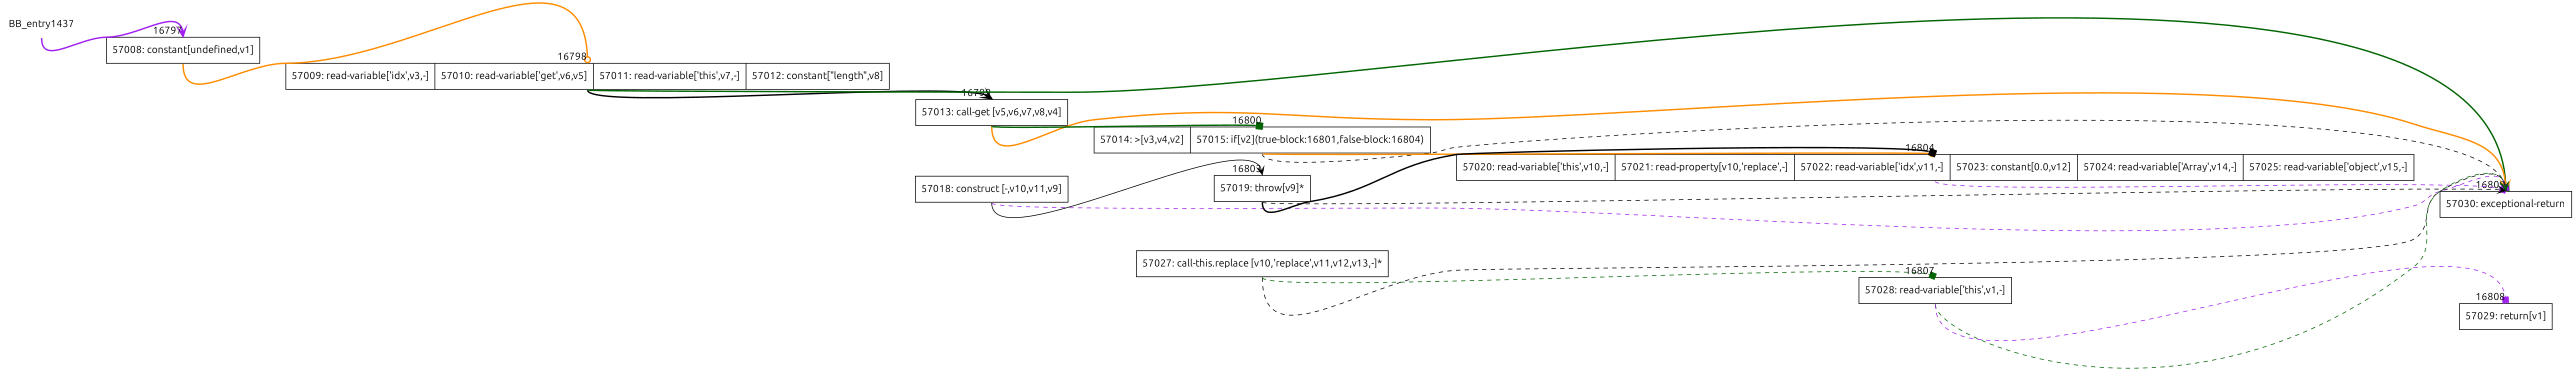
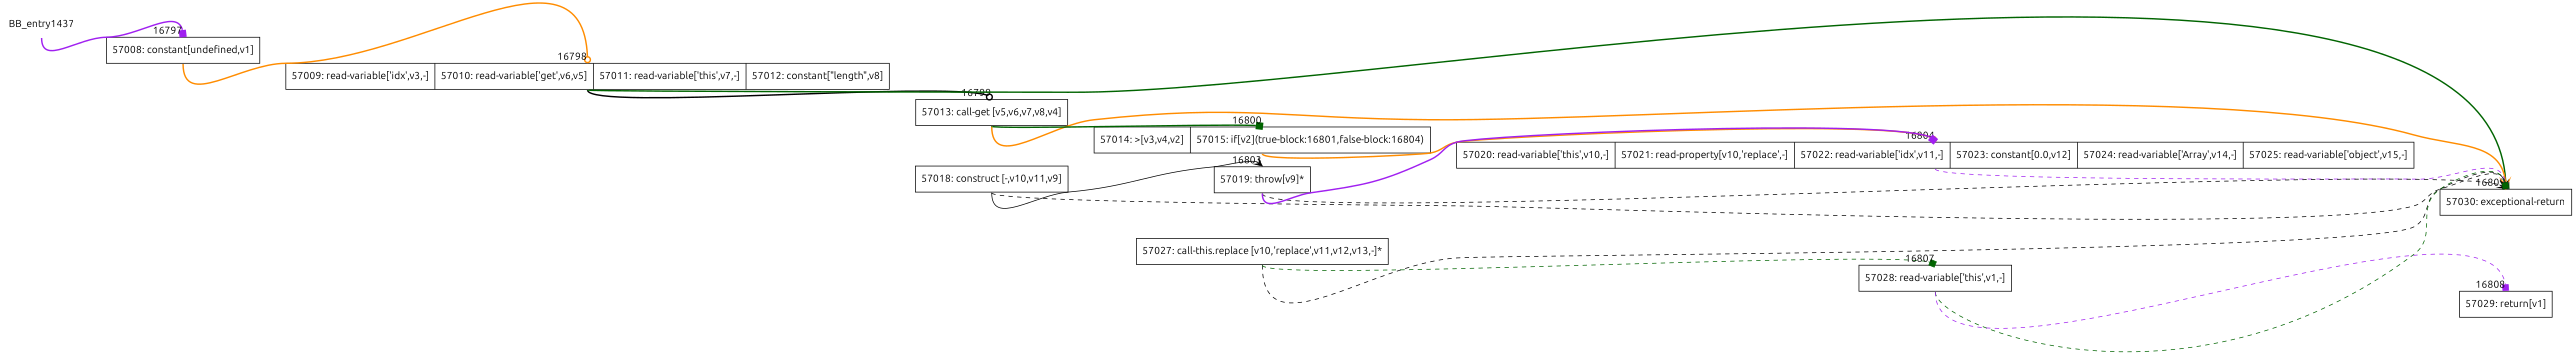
(110, 37) -> (110, 37)
(736, 96) -> (737, 96)
(1887, 124) -> none
(1656, 149) -> (1437, 156)
(1753, 220) -> (1754, 213)
(2254, 349) -> (2249, 335)
